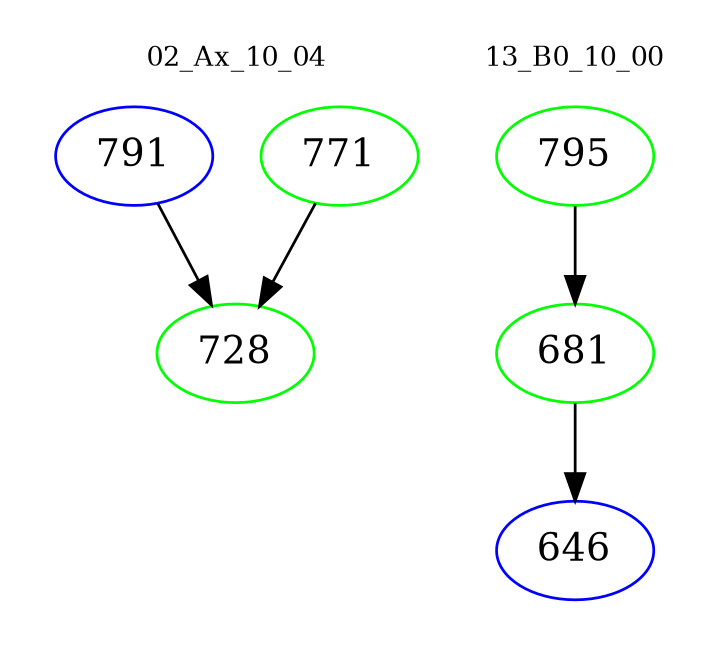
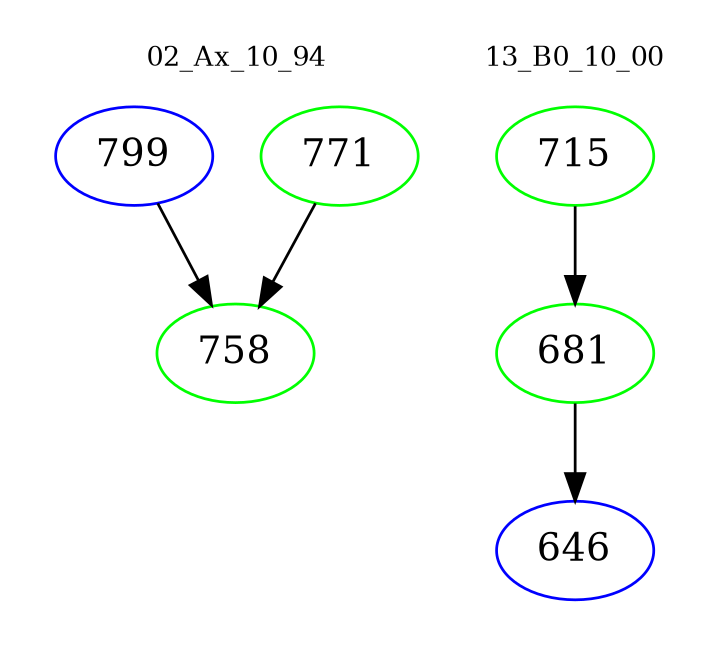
(237, 59) -> (237, 59)
(134, 156) -> (134, 156)
(575, 156) -> (575, 156)
(236, 353) -> (236, 353)
